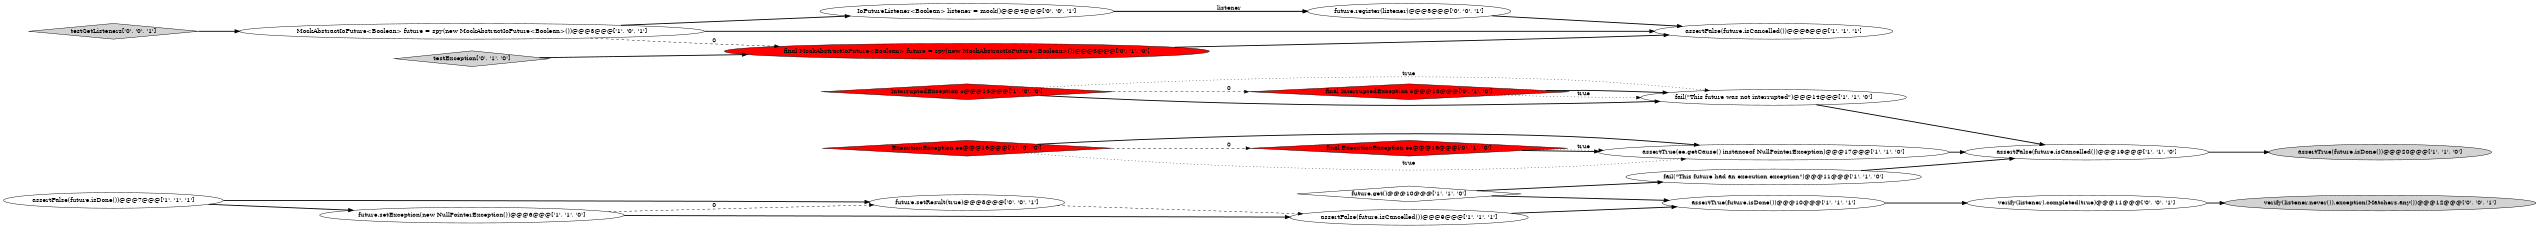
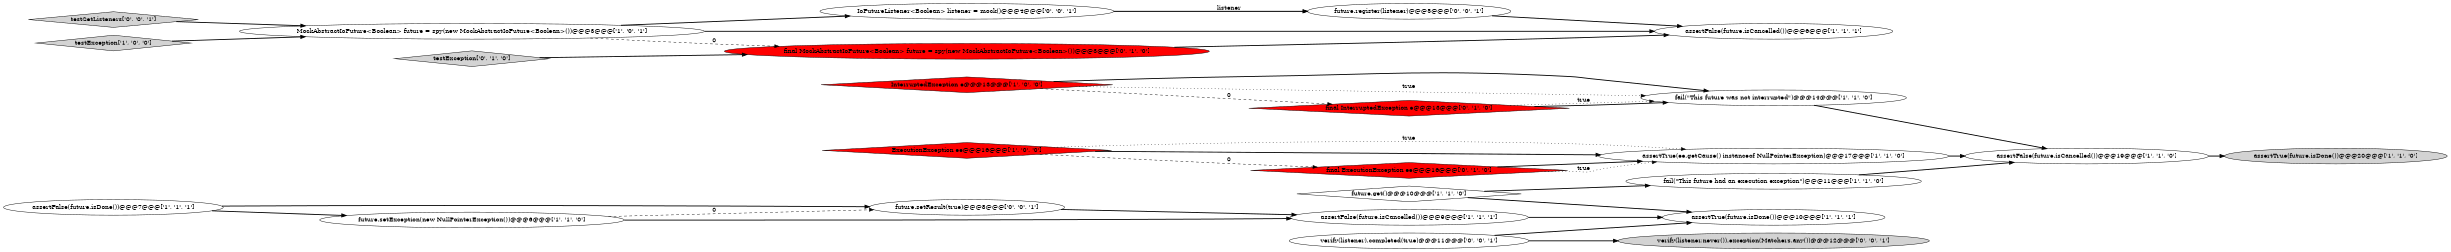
none -> (113, 43)
(1924, 203) -> (1591, 229)
(1178, 210) -> (1176, 212)
